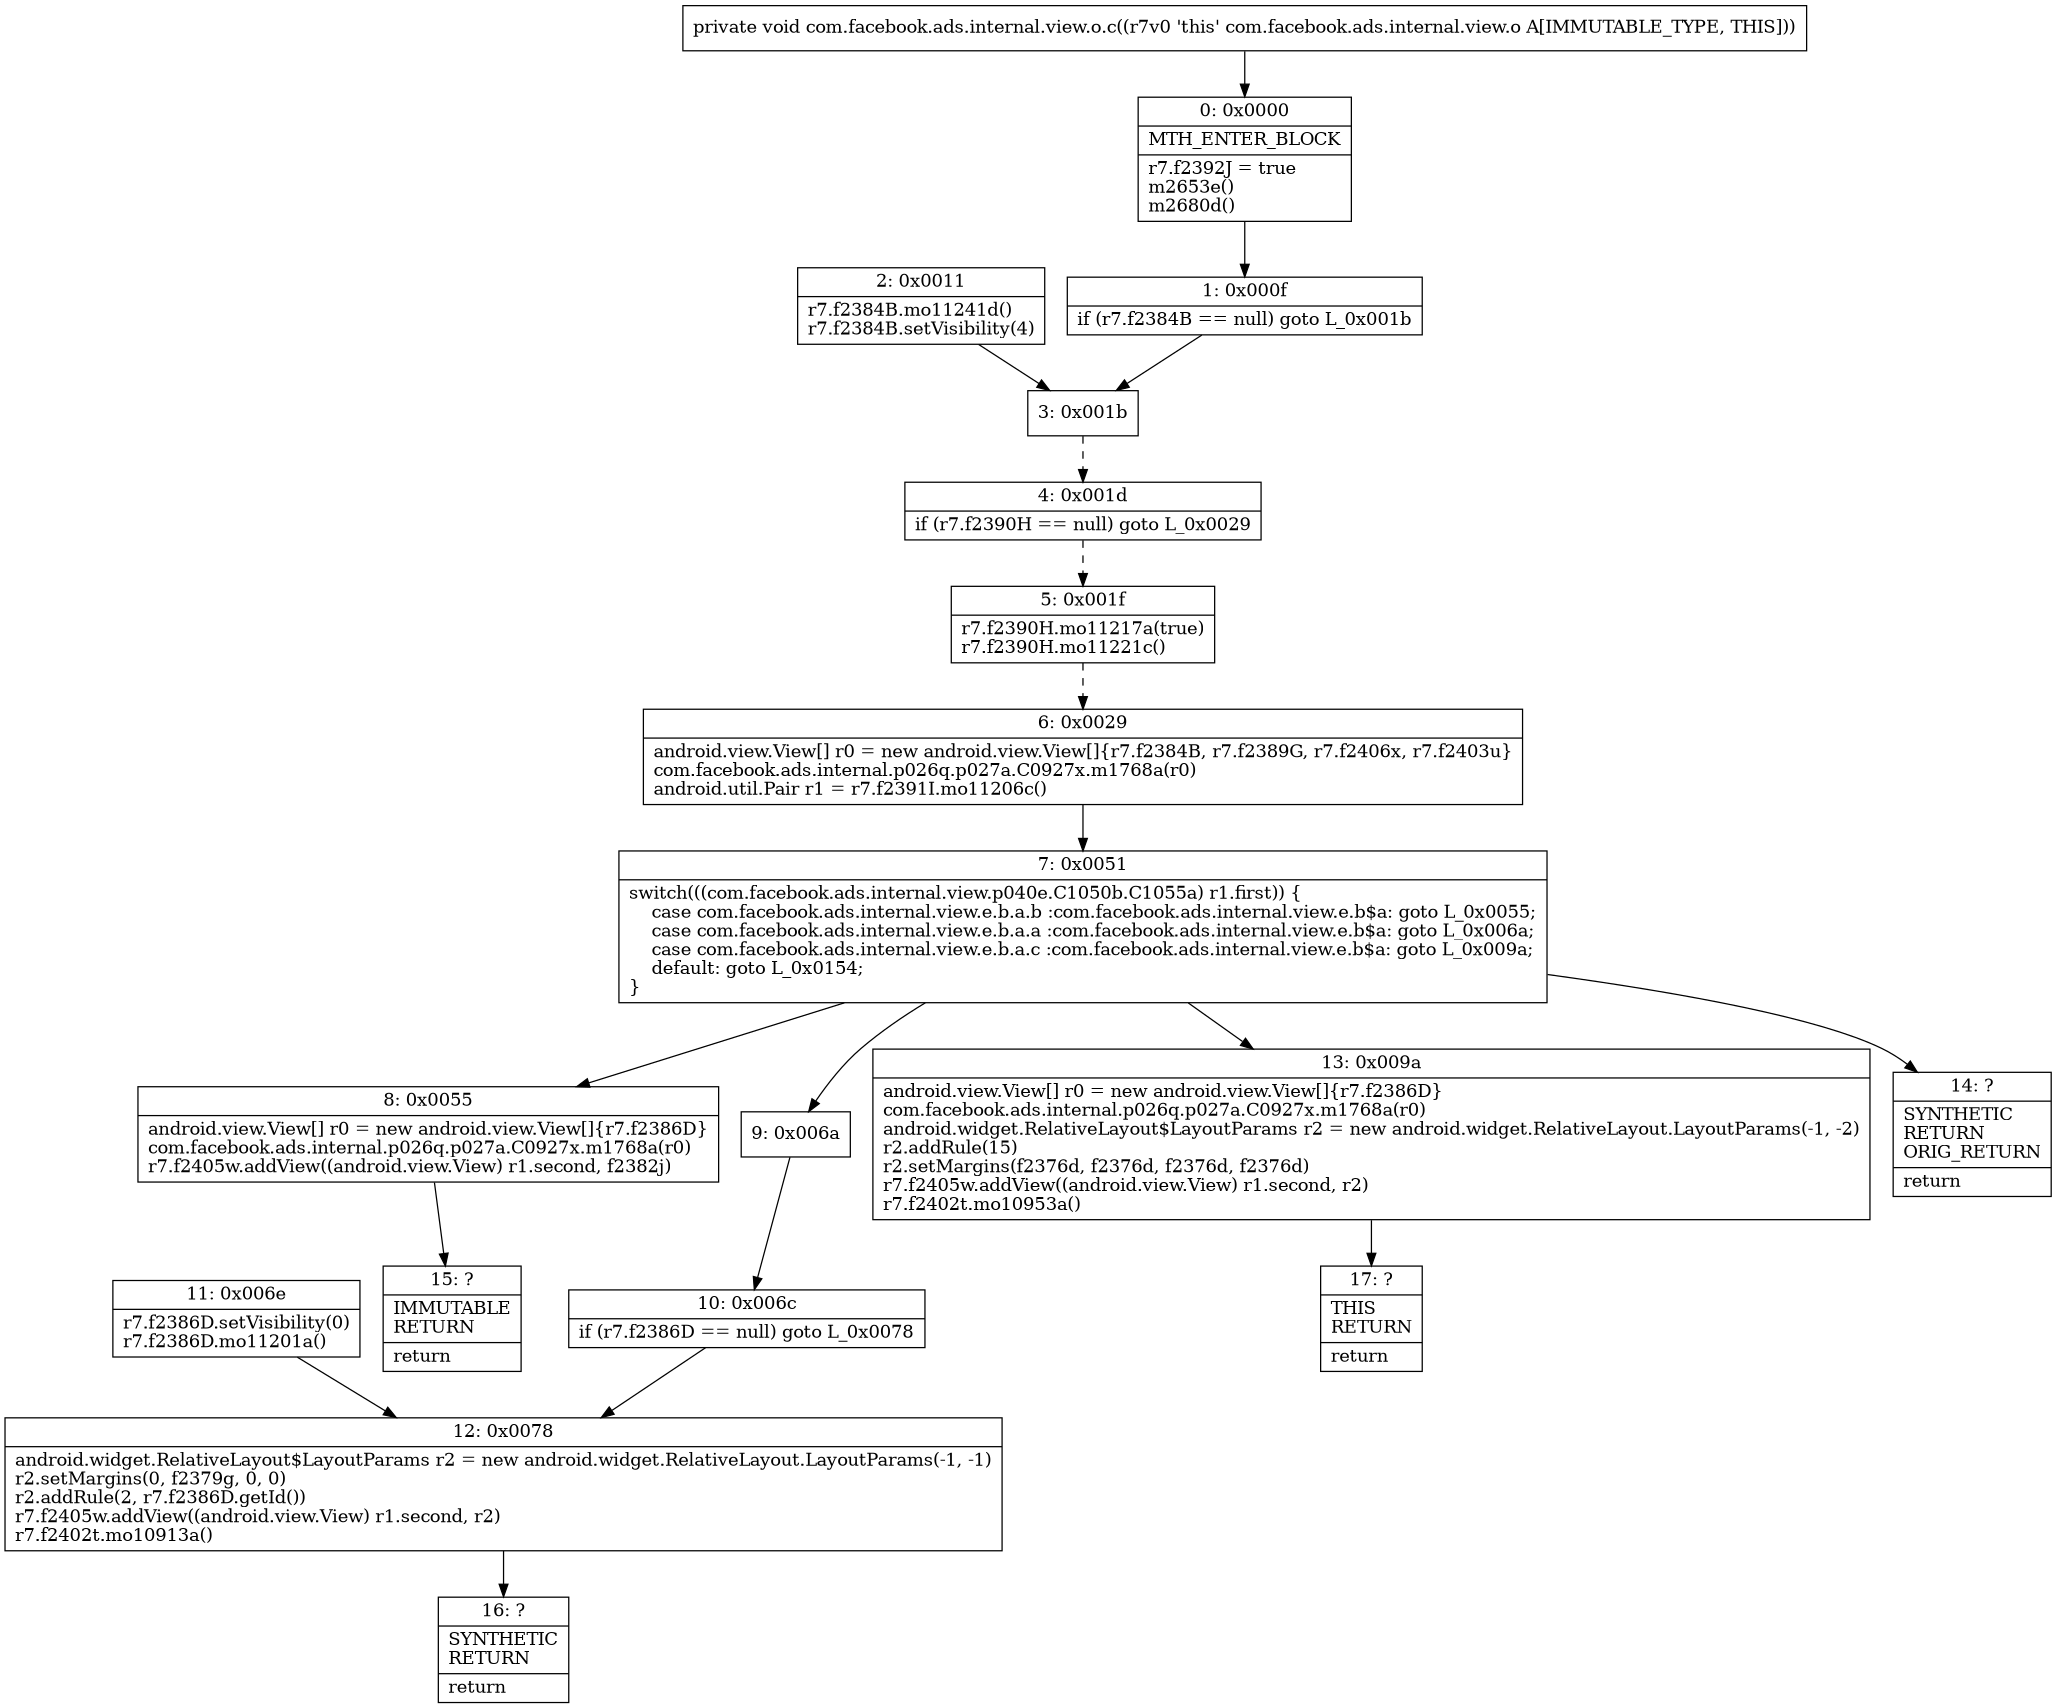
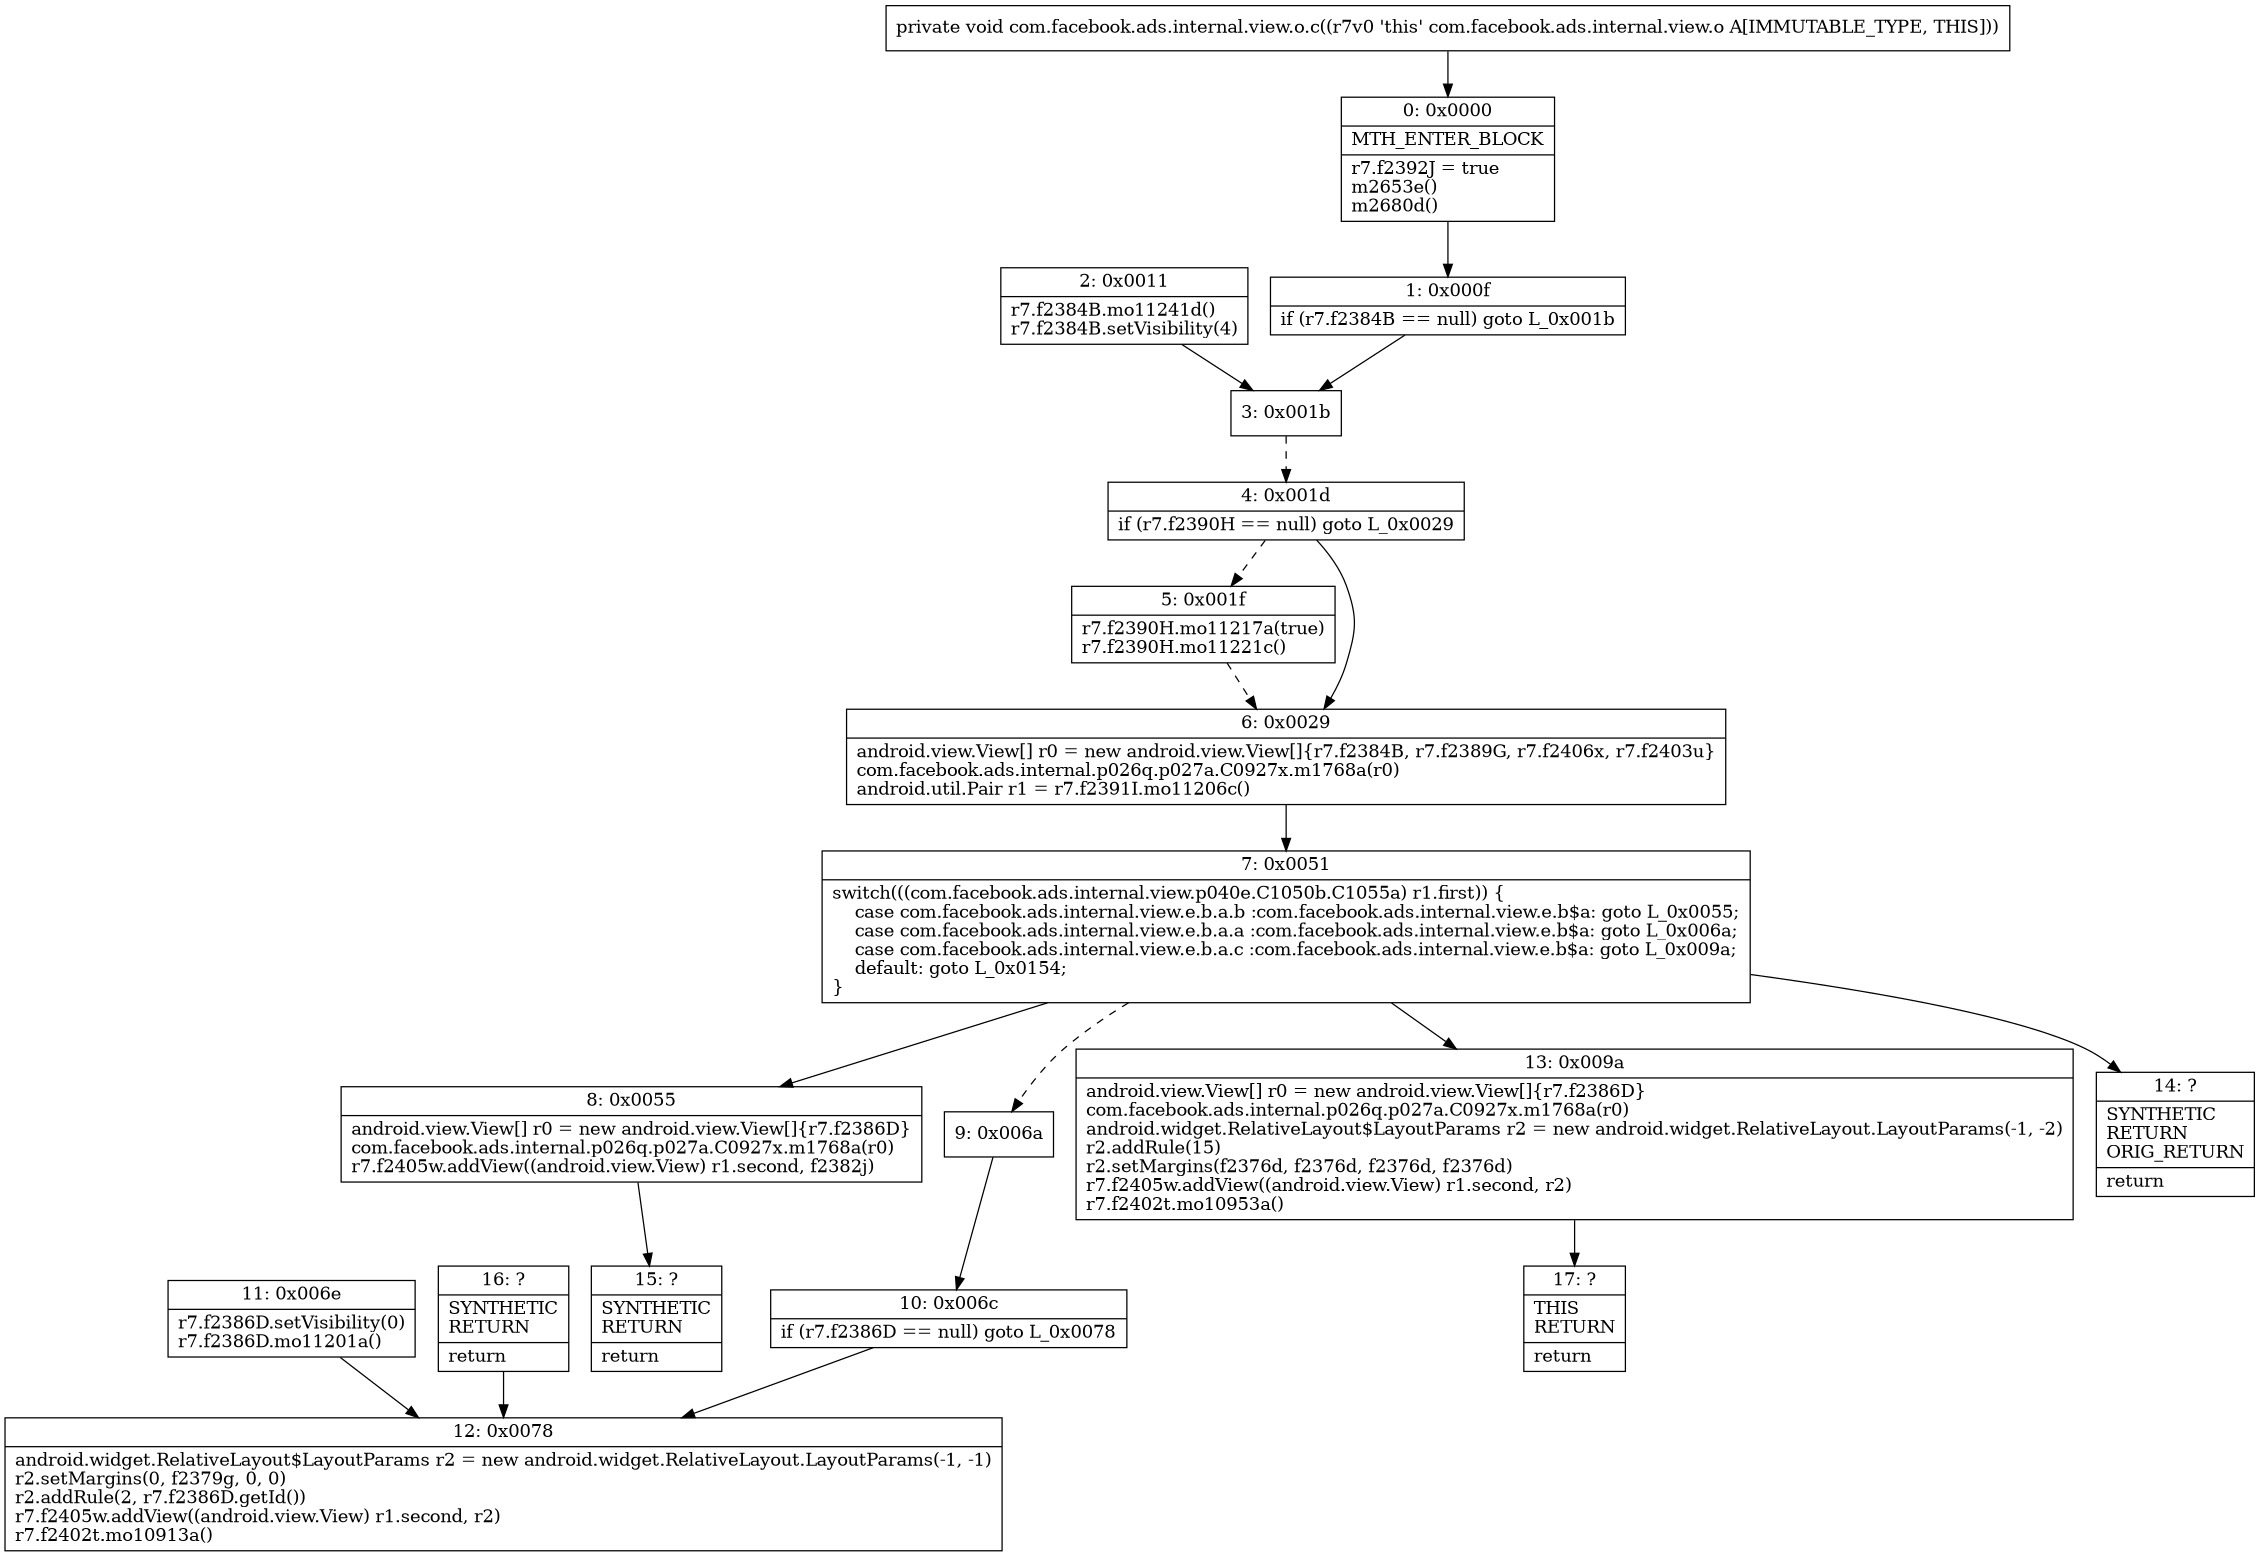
none -> (1354, 616)
(865, 1045) -> (1068, 1045)
(452, 1309) -> (657, 1309)
(504, 1568) -> (504, 1388)
